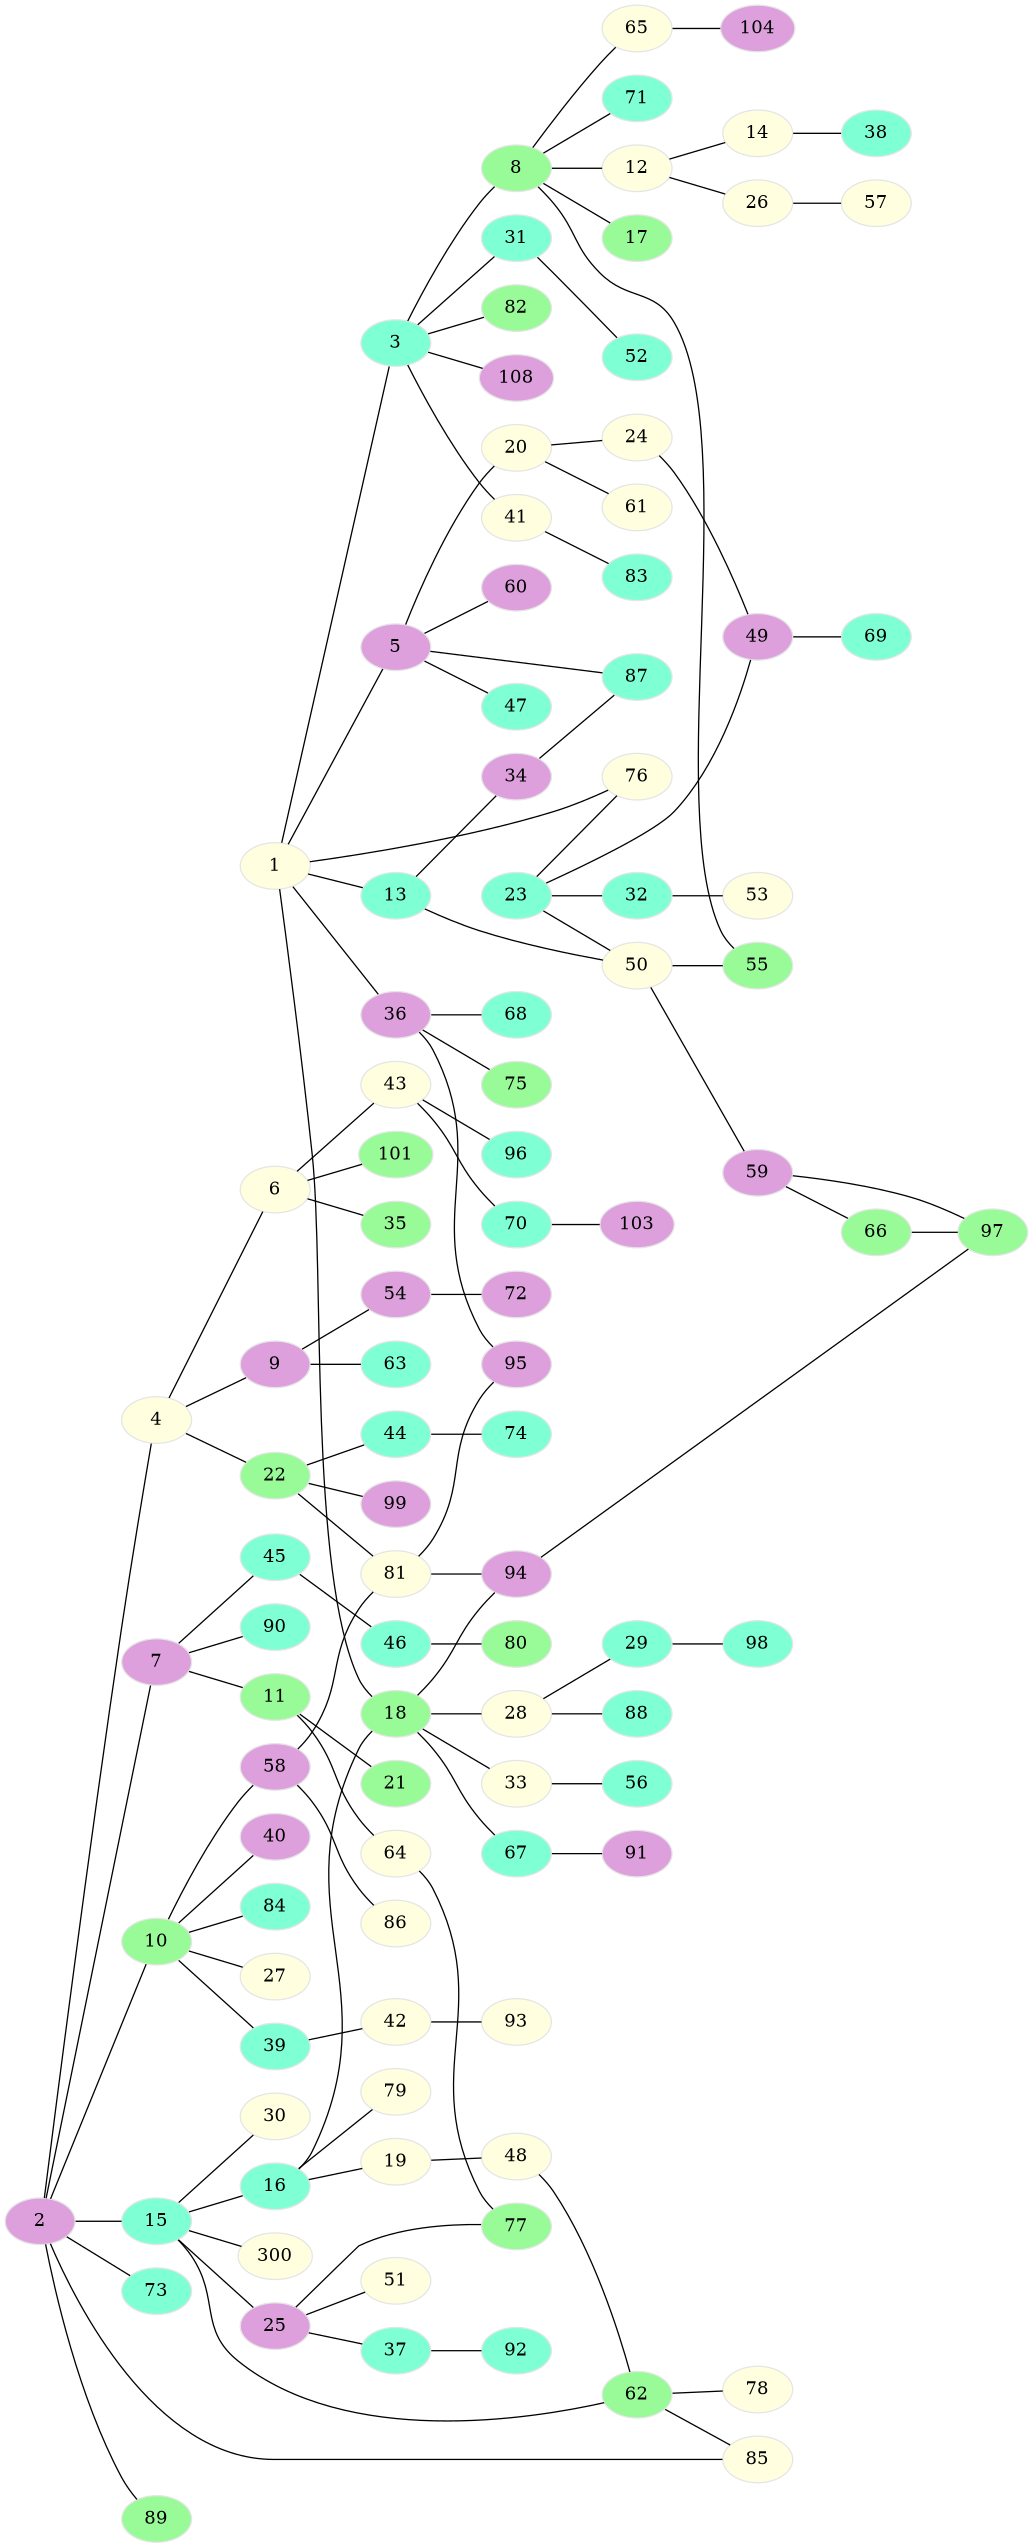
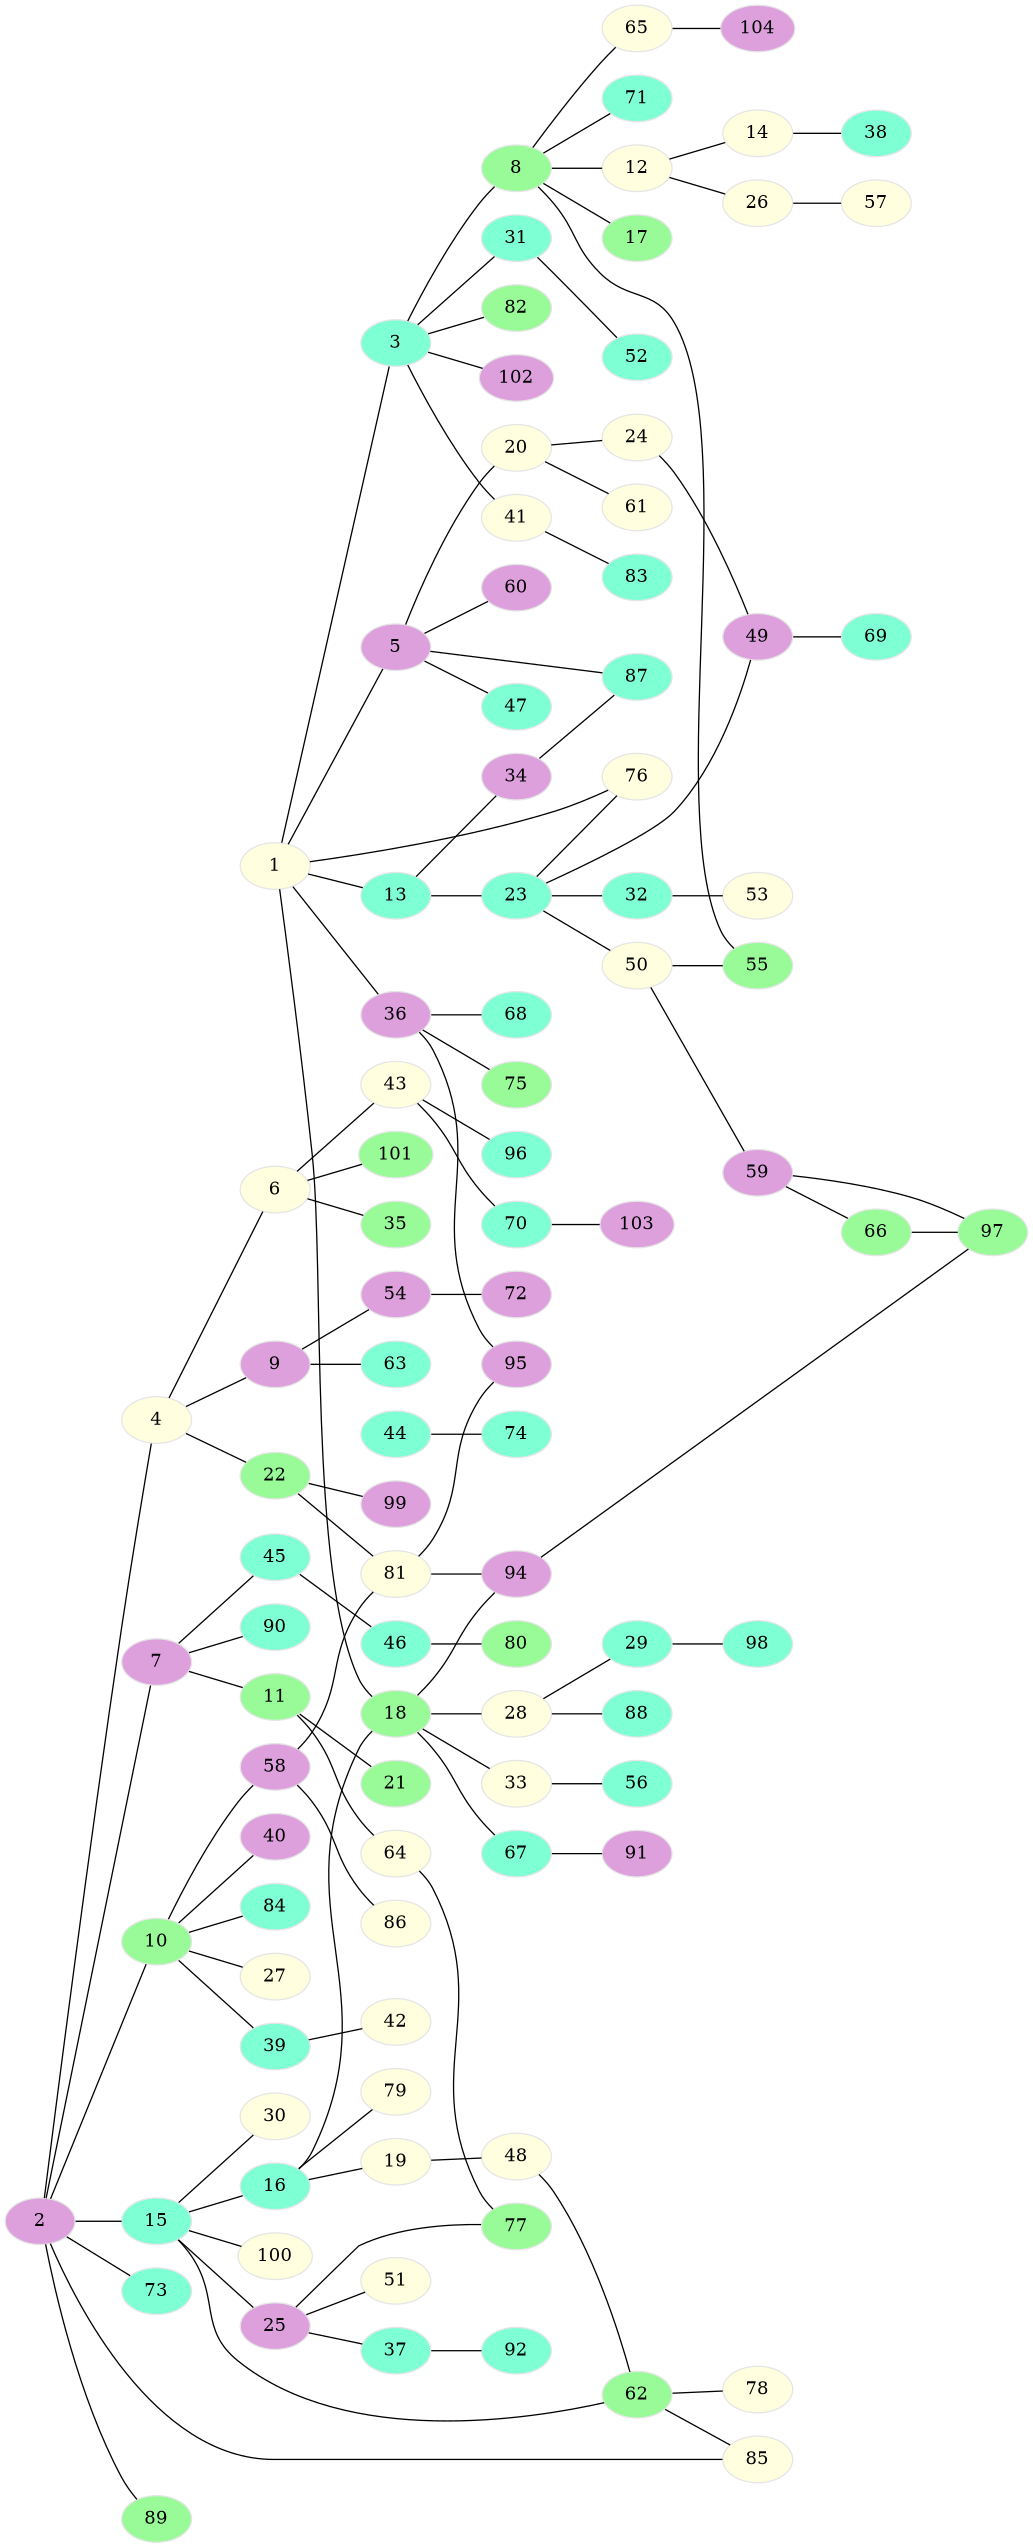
(516, 378) -> (516, 378)
(512, 940) -> (456, 896)
(336, 1455) -> none
(516, 2022) -> none
(275, 2256) -> (275, 2256)
